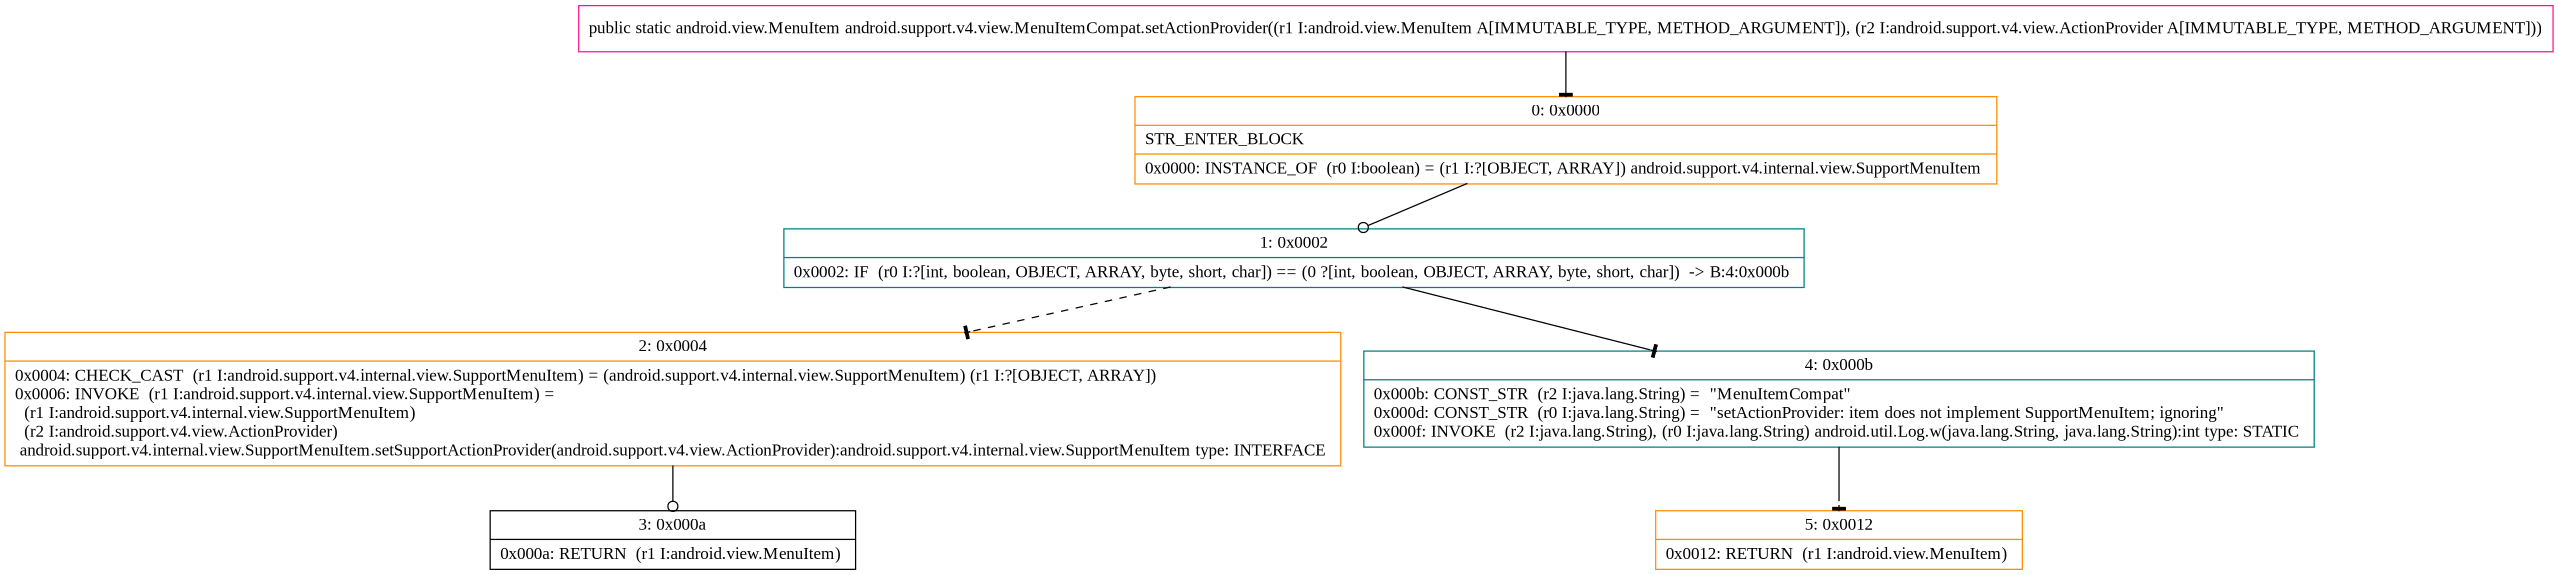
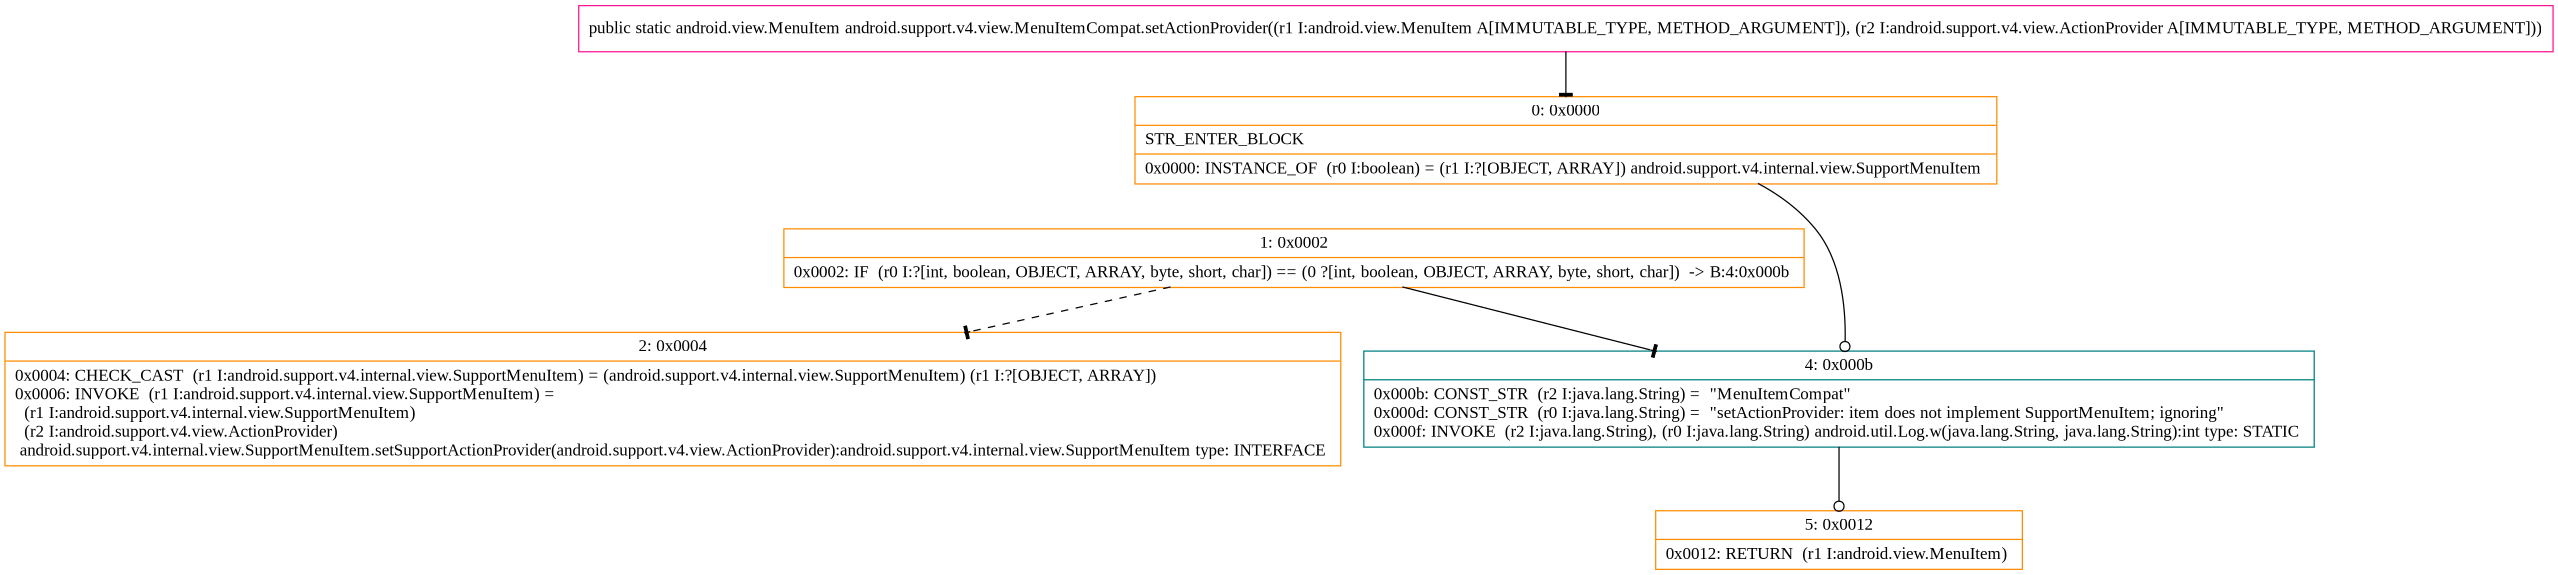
(1418, 204) -> (1827, 248)
(1294, 258) -> (1294, 258)
(1839, 474) -> (1839, 474)
(673, 540) -> none
